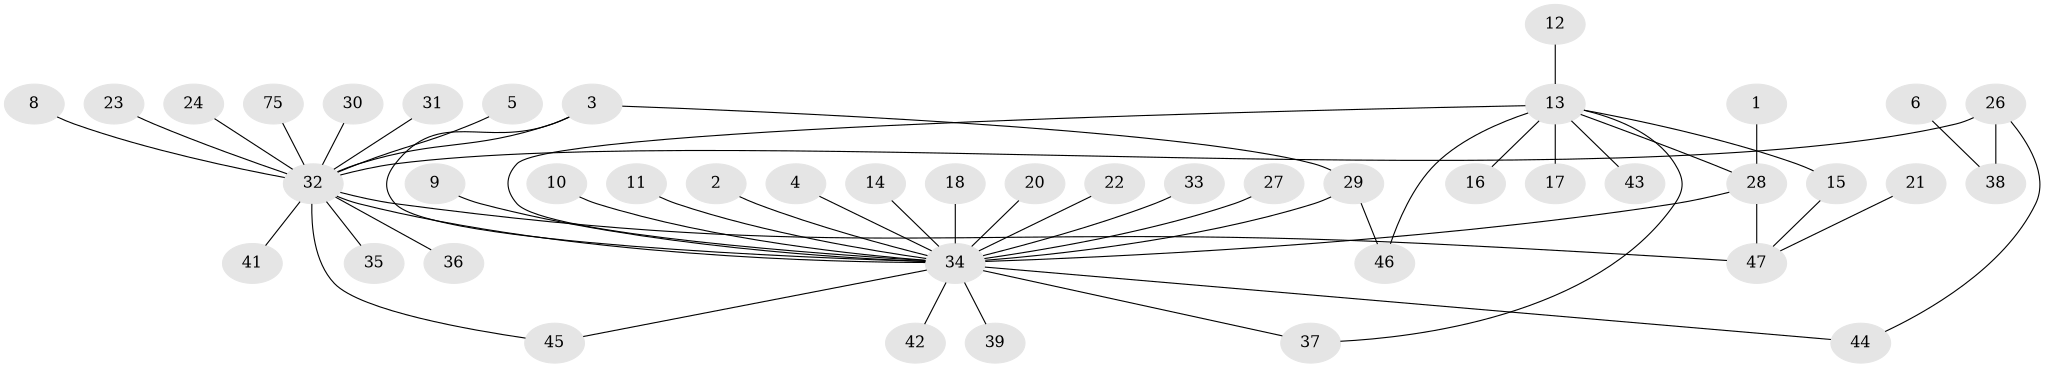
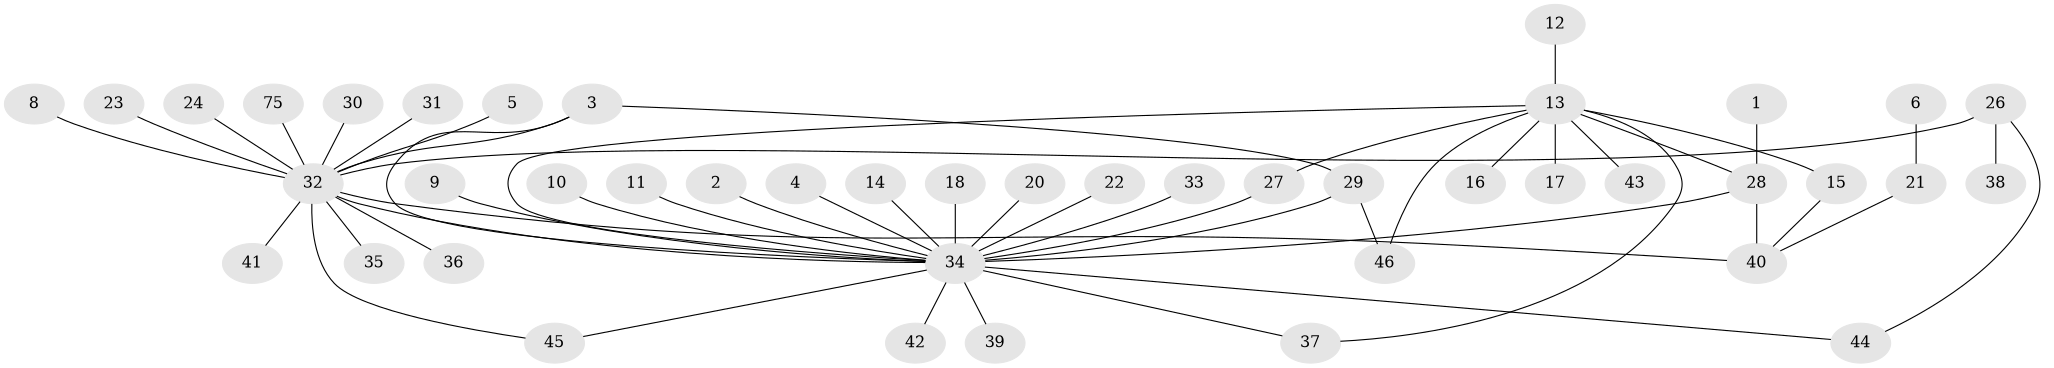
none -> (1410, 135)
(1956, 144) -> (1916, 144)
(1757, 263) -> (1757, 263)
